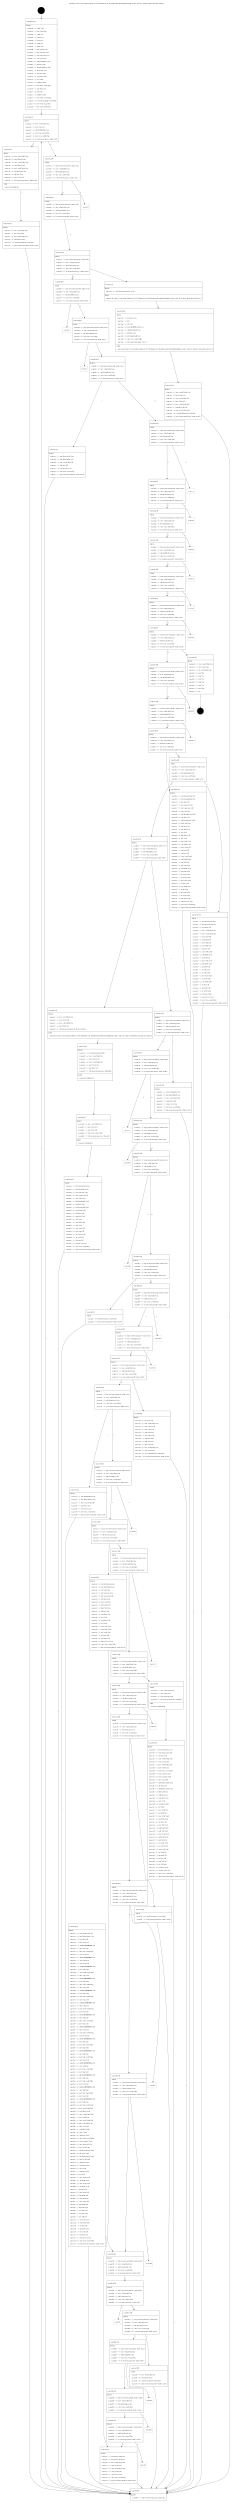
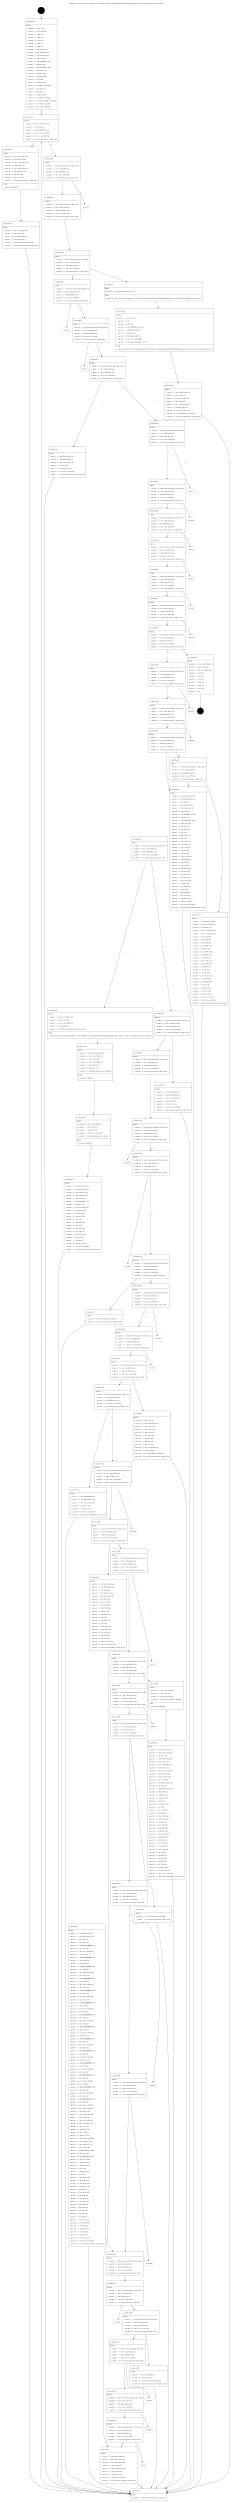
(159, 807) -> (188, 784)
(127, 1130) -> none
